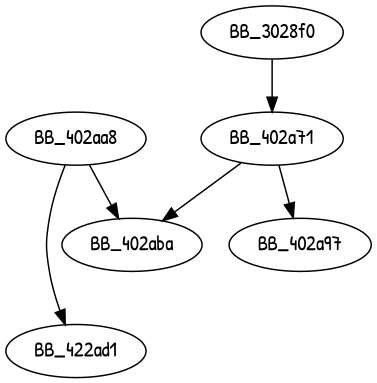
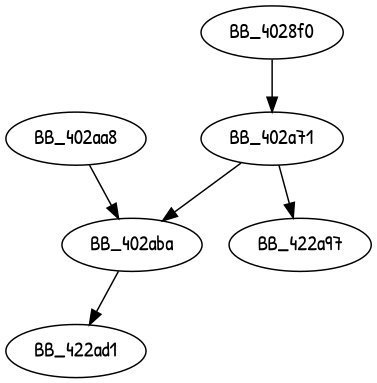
(272, 32) -> (272, 32)
(47, 237) -> (108, 291)
(300, 245) -> (300, 245)
